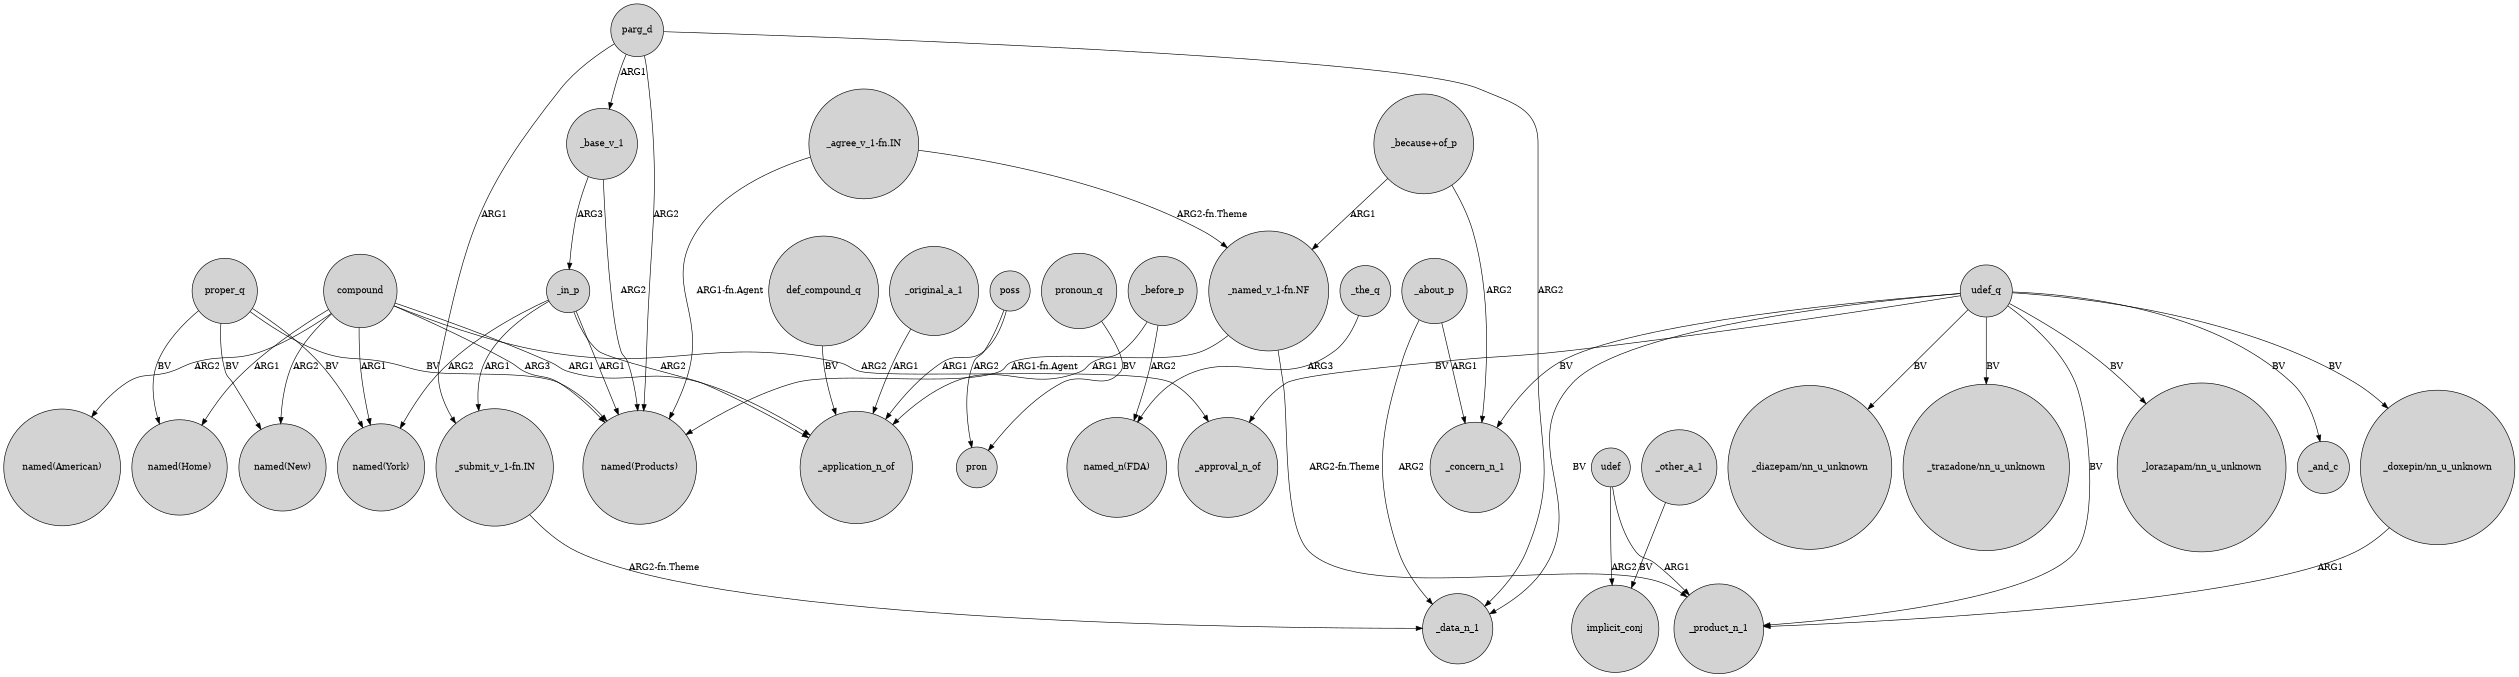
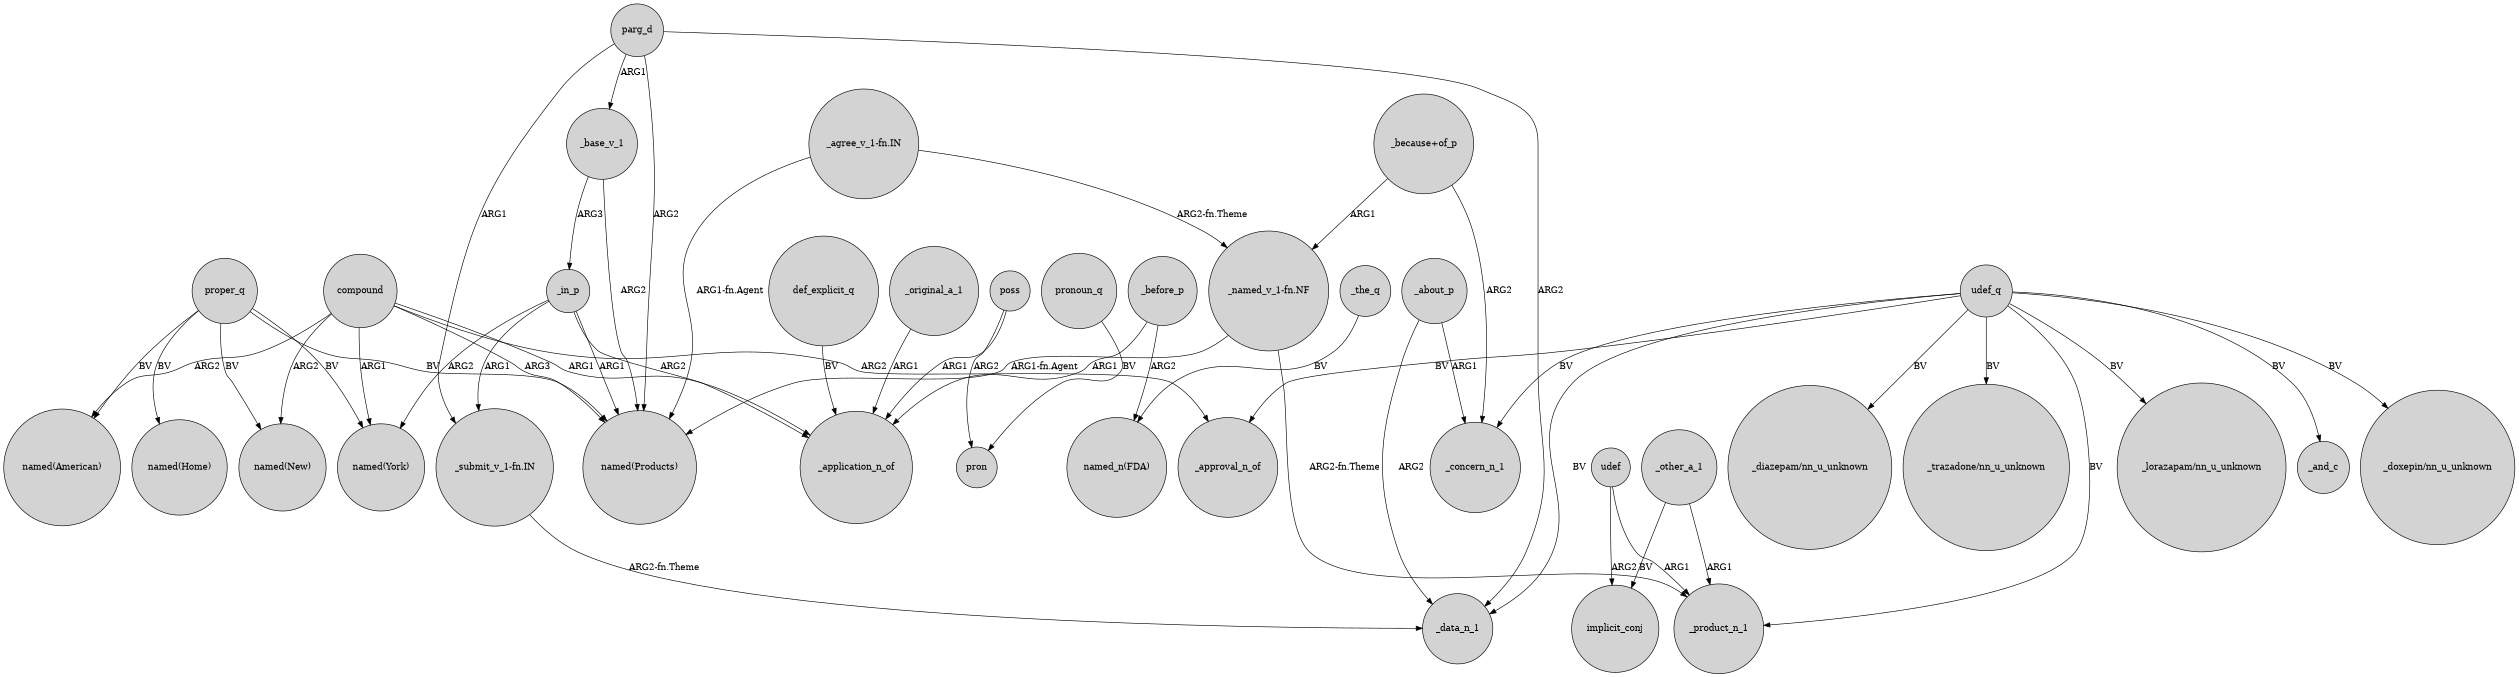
(824, 291) -> (824, 291)
none -> (144, 357)
(260, 357) -> none
(1321, 367) -> (1321, 367)
(2086, 605) -> (1699, 541)
